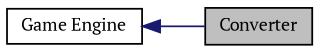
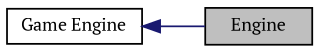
(259, 26) -> (259, 26)
